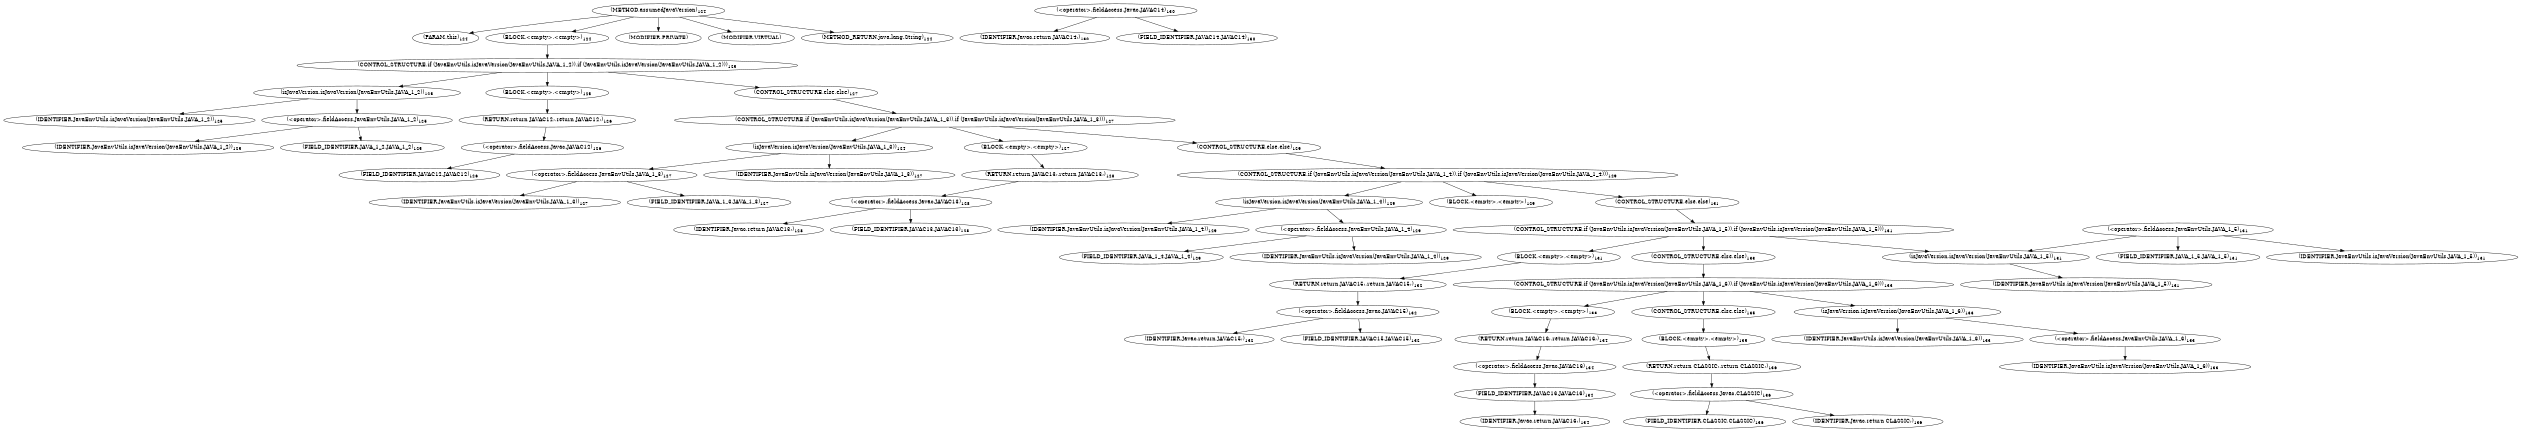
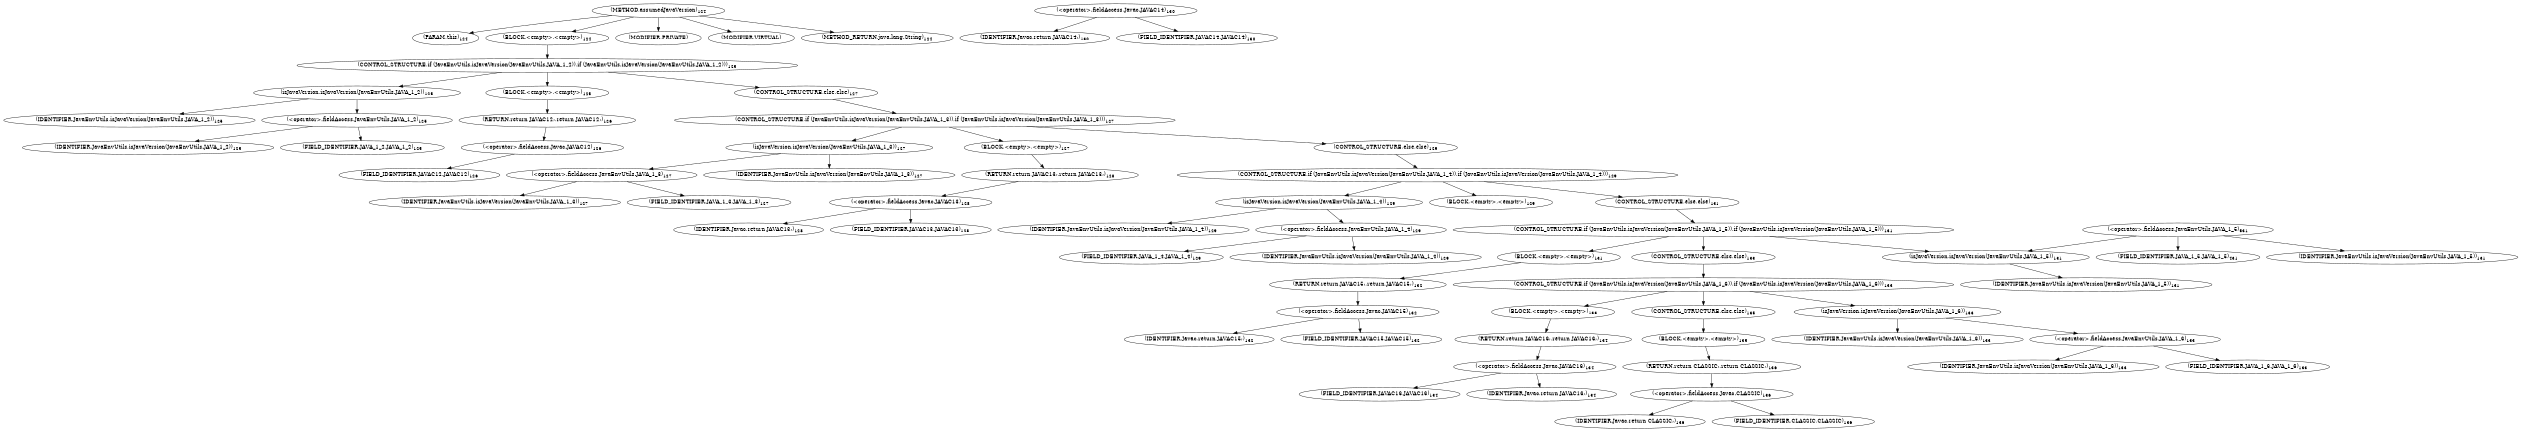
(901, 147) -> (901, 147)
(2244, 229) -> (2244, 229)
(2234, 257) -> (2234, 257)
none -> (2248, 367)
(1535, 406) -> (1538, 379)
